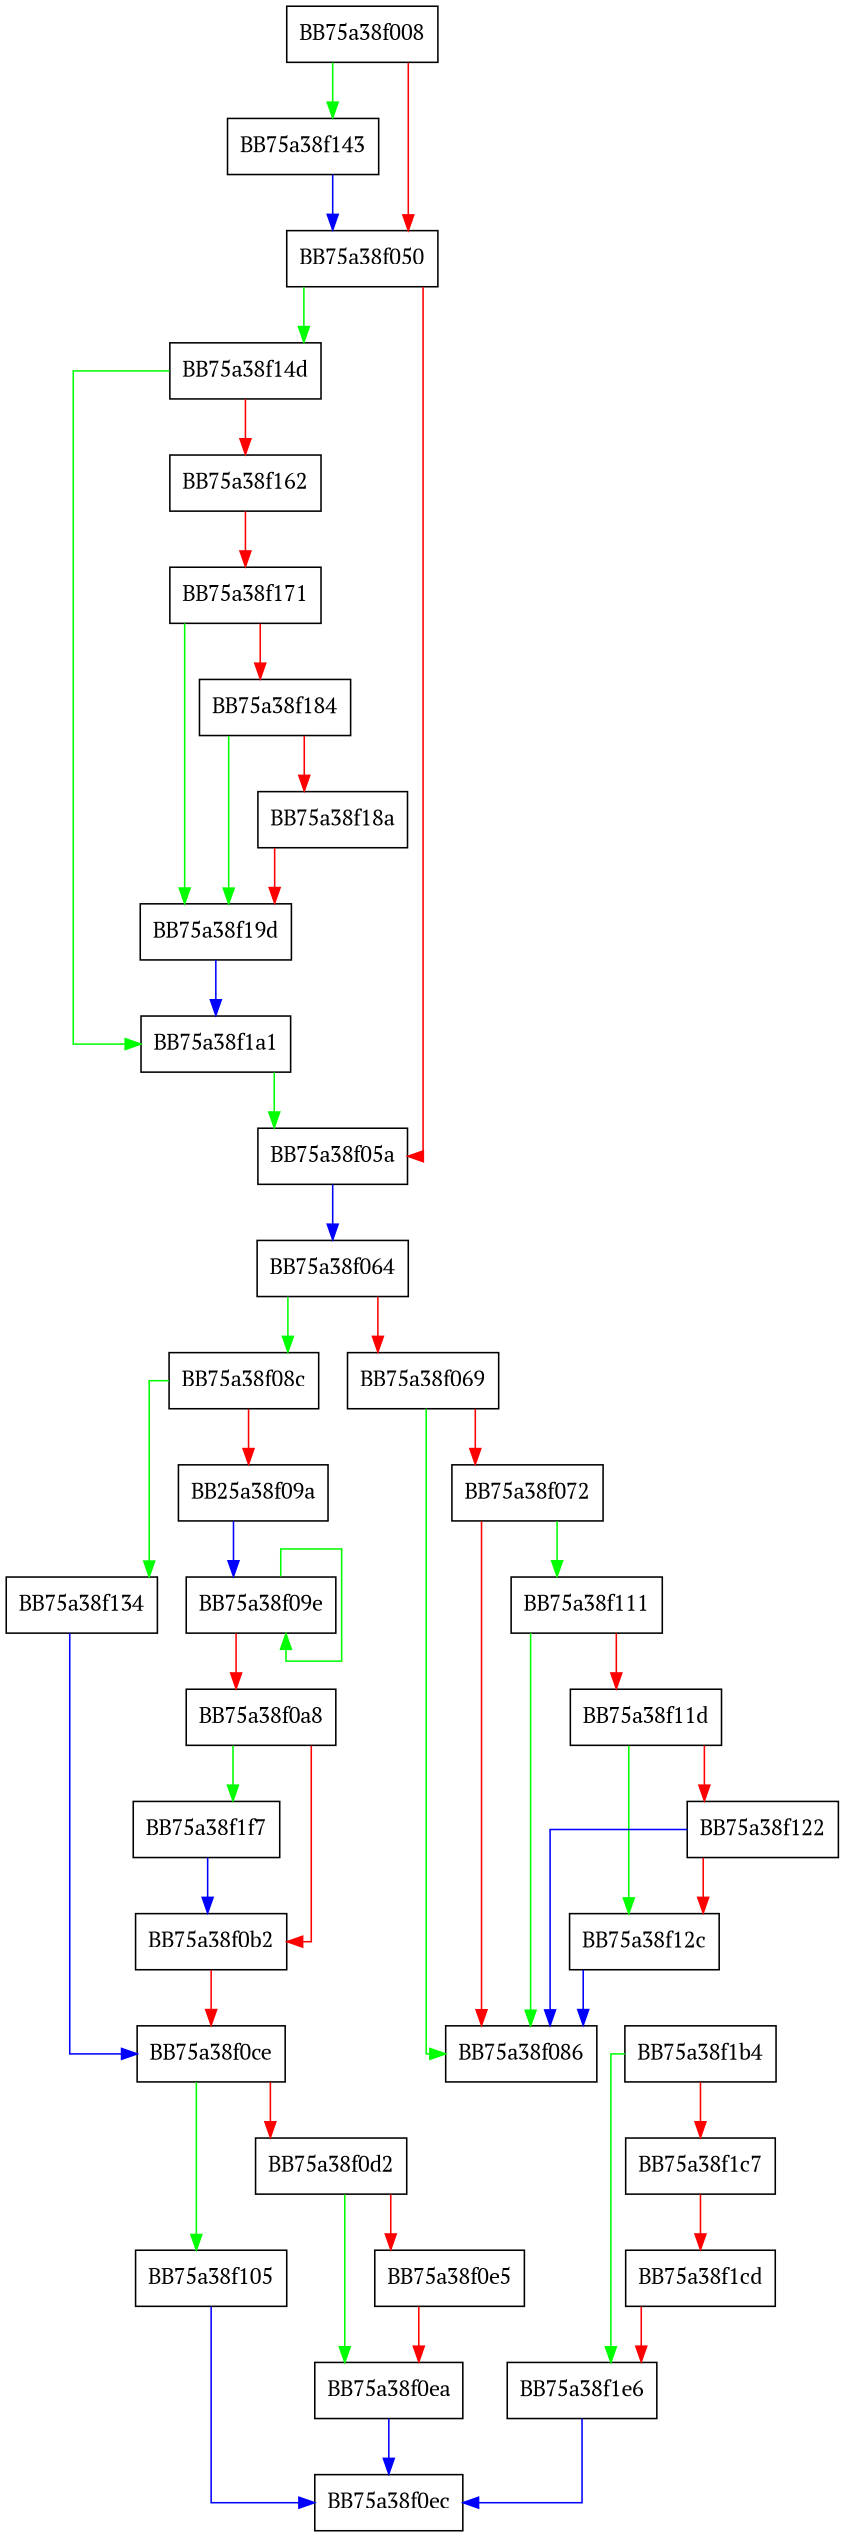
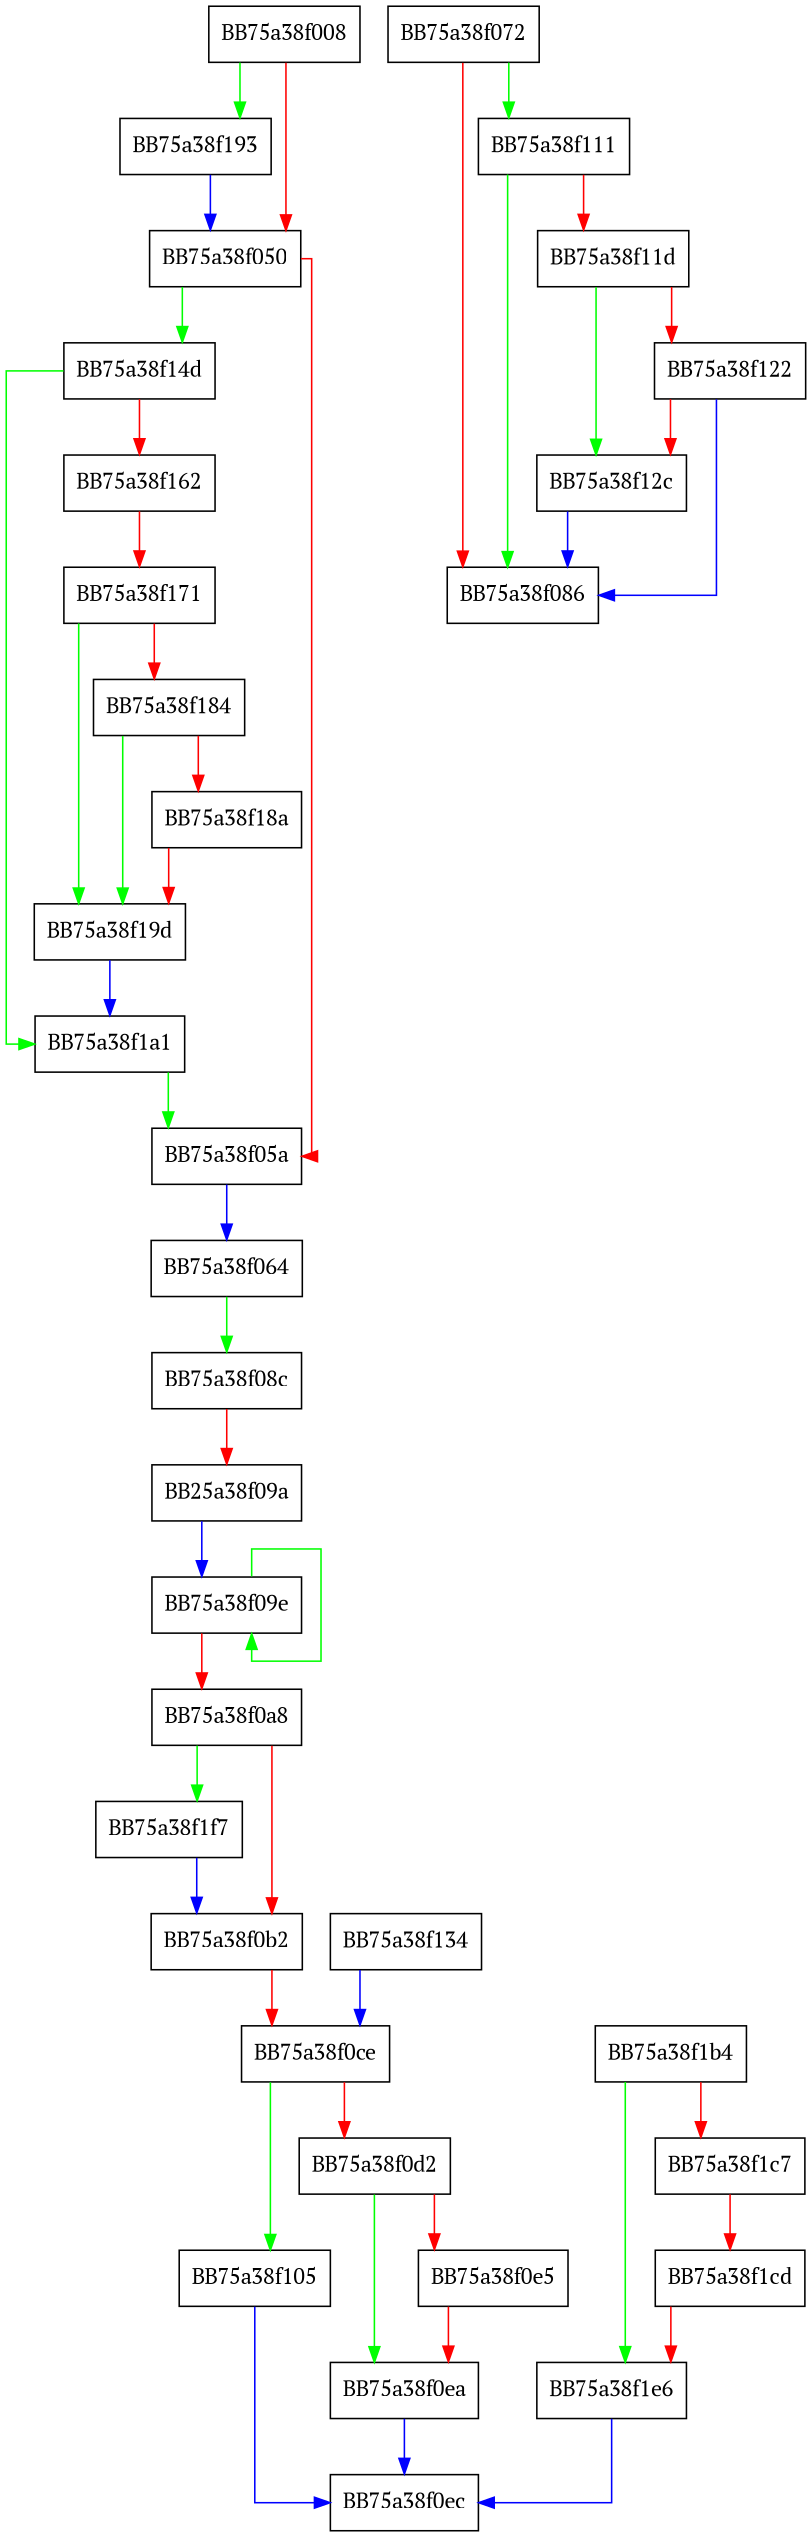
(303, 146) -> (196, 146)
(423, 1381) -> none
(149, 1461) -> none
